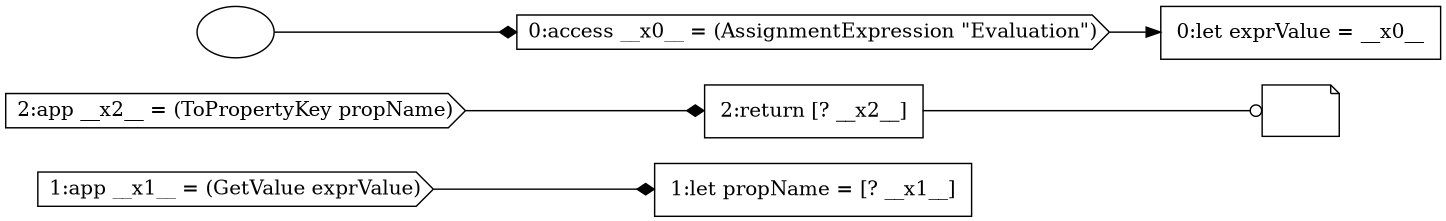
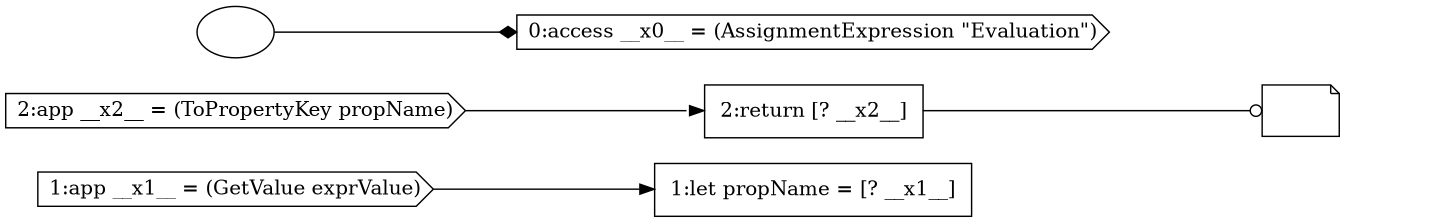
(1301, 32) -> none
(576, 111) -> (576, 111)
(537, 189) -> (537, 189)
